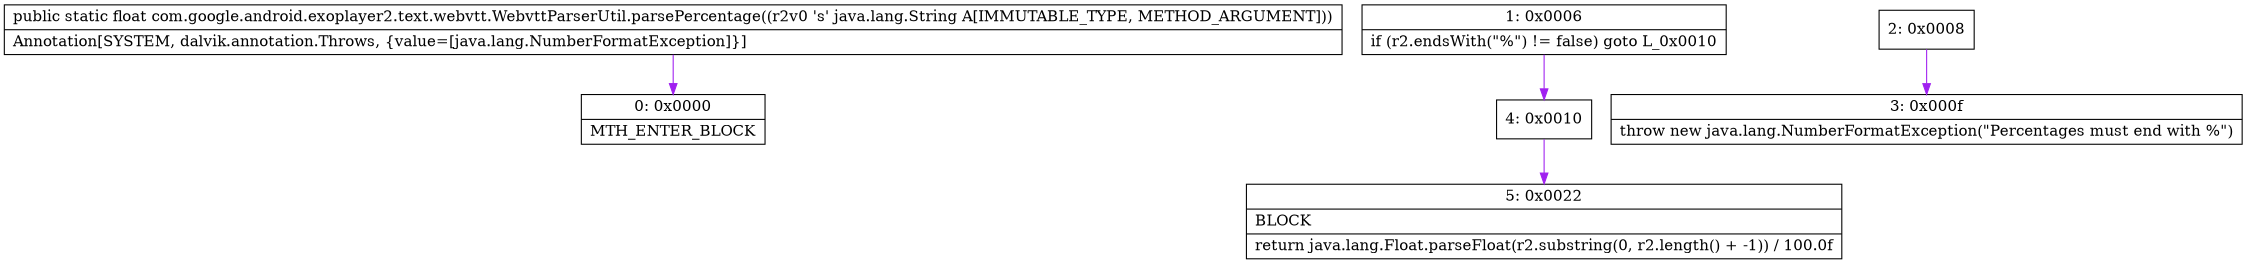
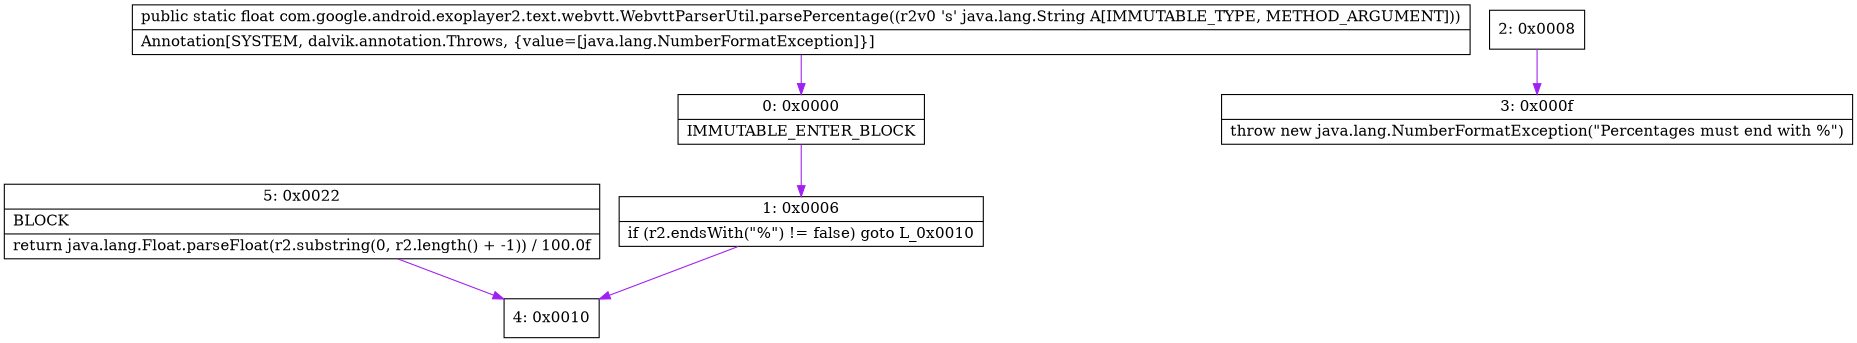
(673, 131) -> (801, 131)
(1544, 156) -> (446, 277)
none -> (801, 165)
